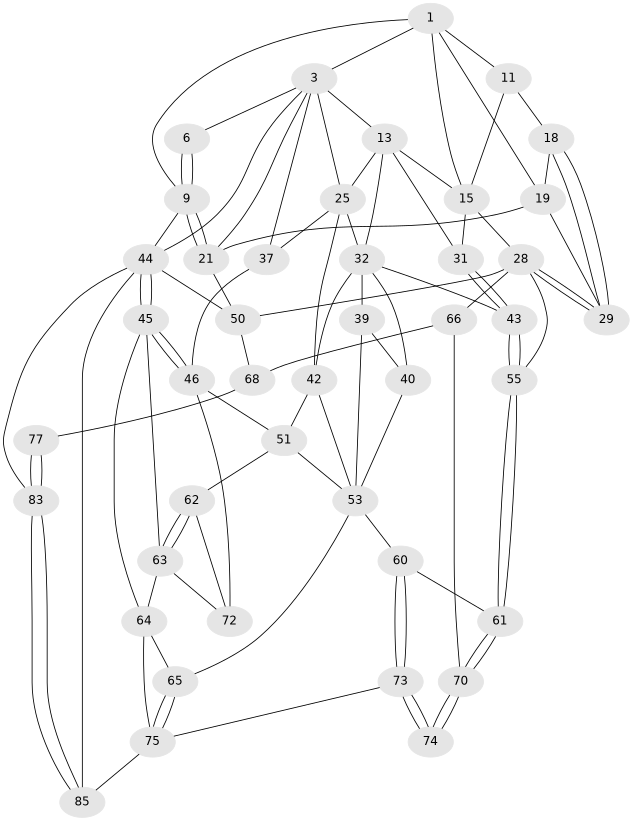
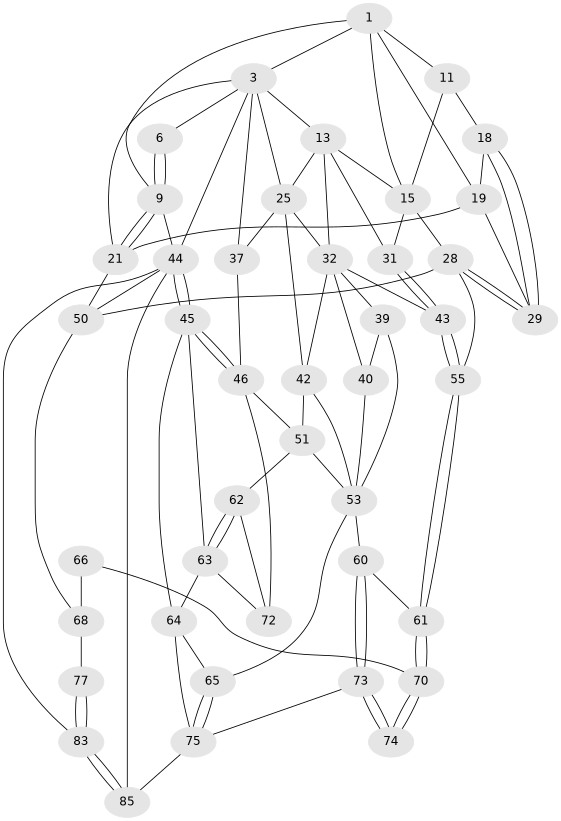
(495, 284) -> none
